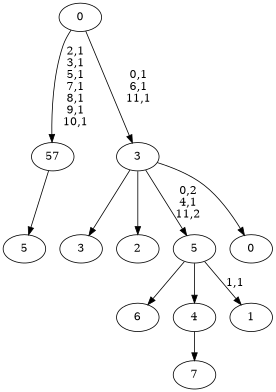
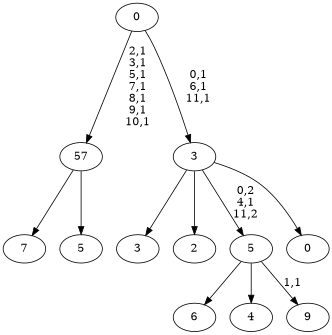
(251, 317) -> (308, 317)
(195, 342) -> (55, 199)
